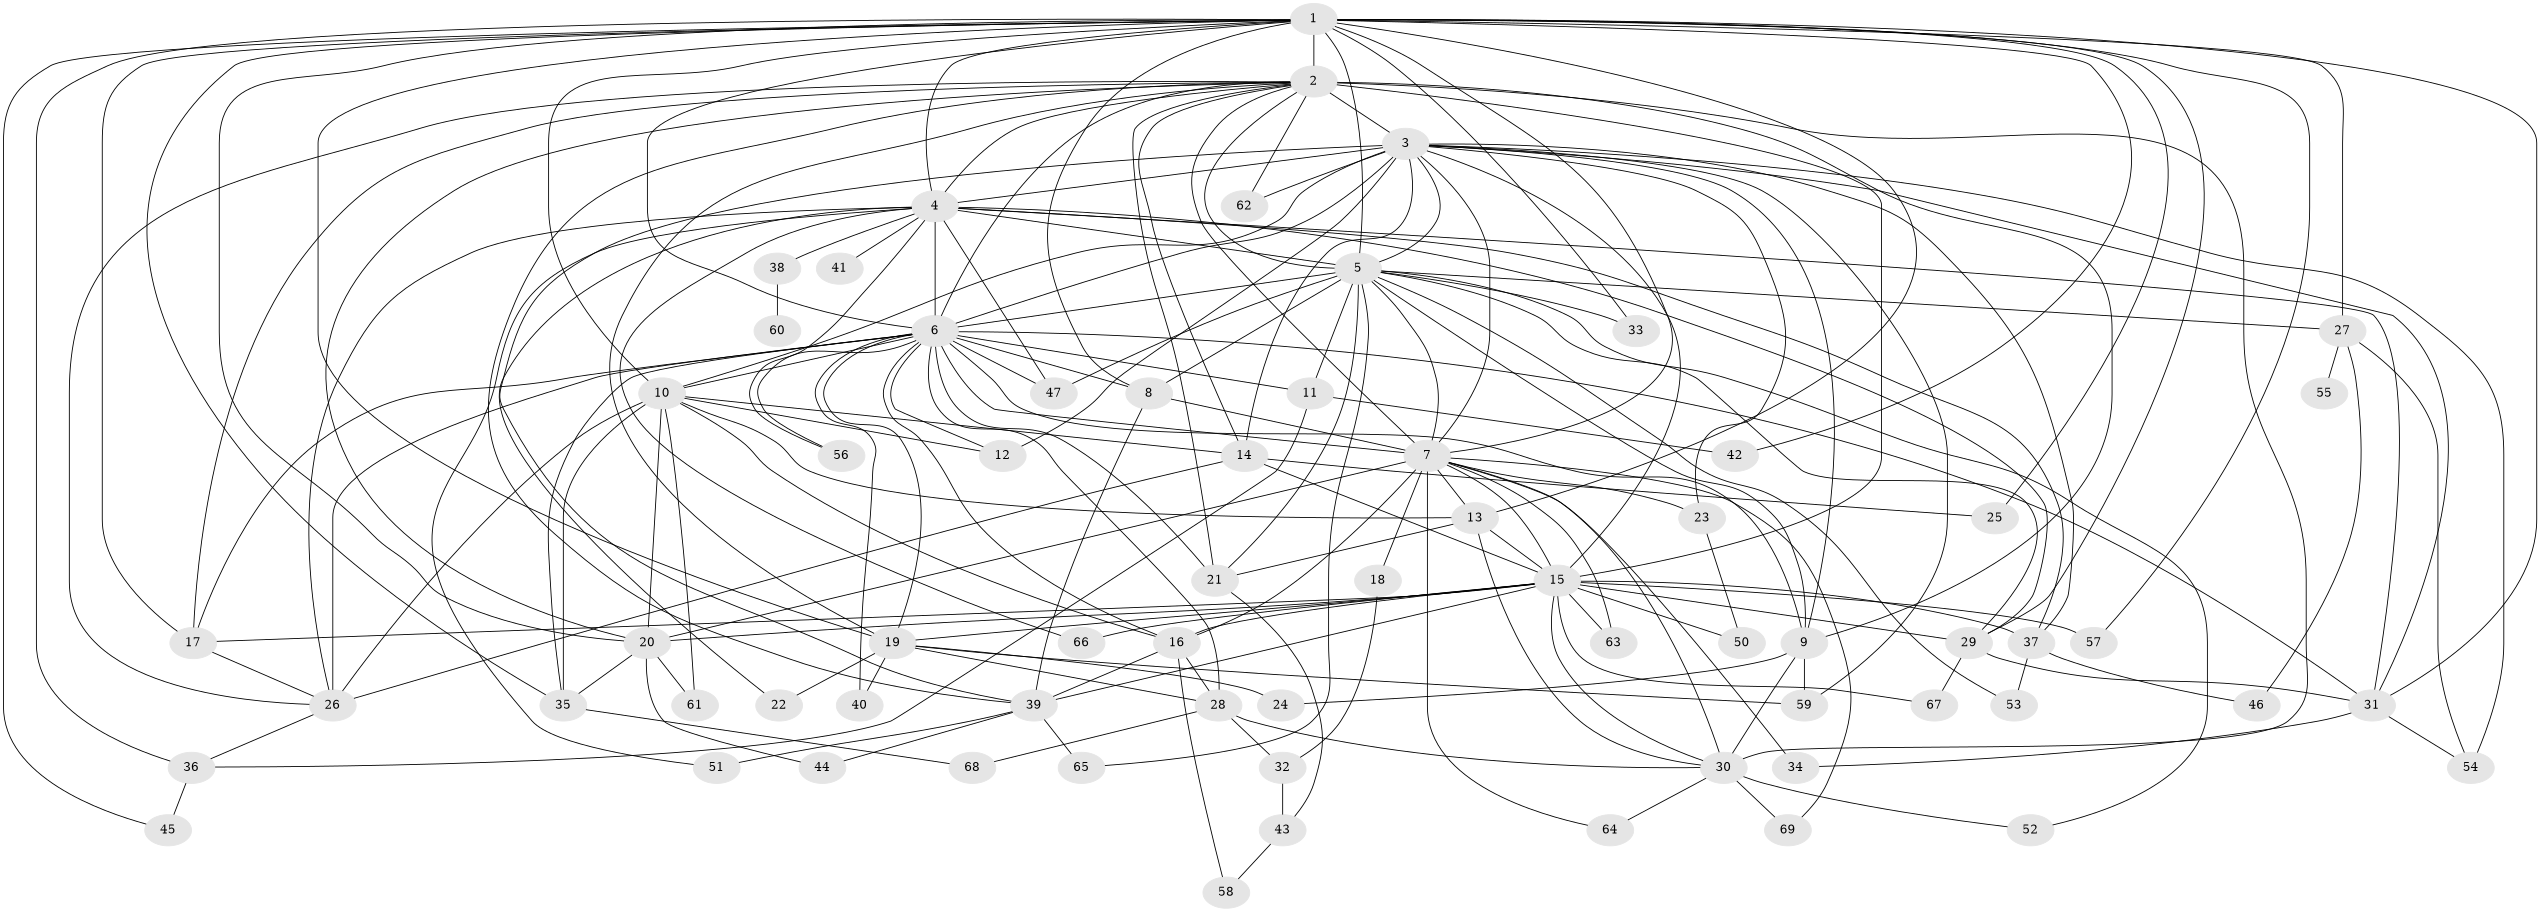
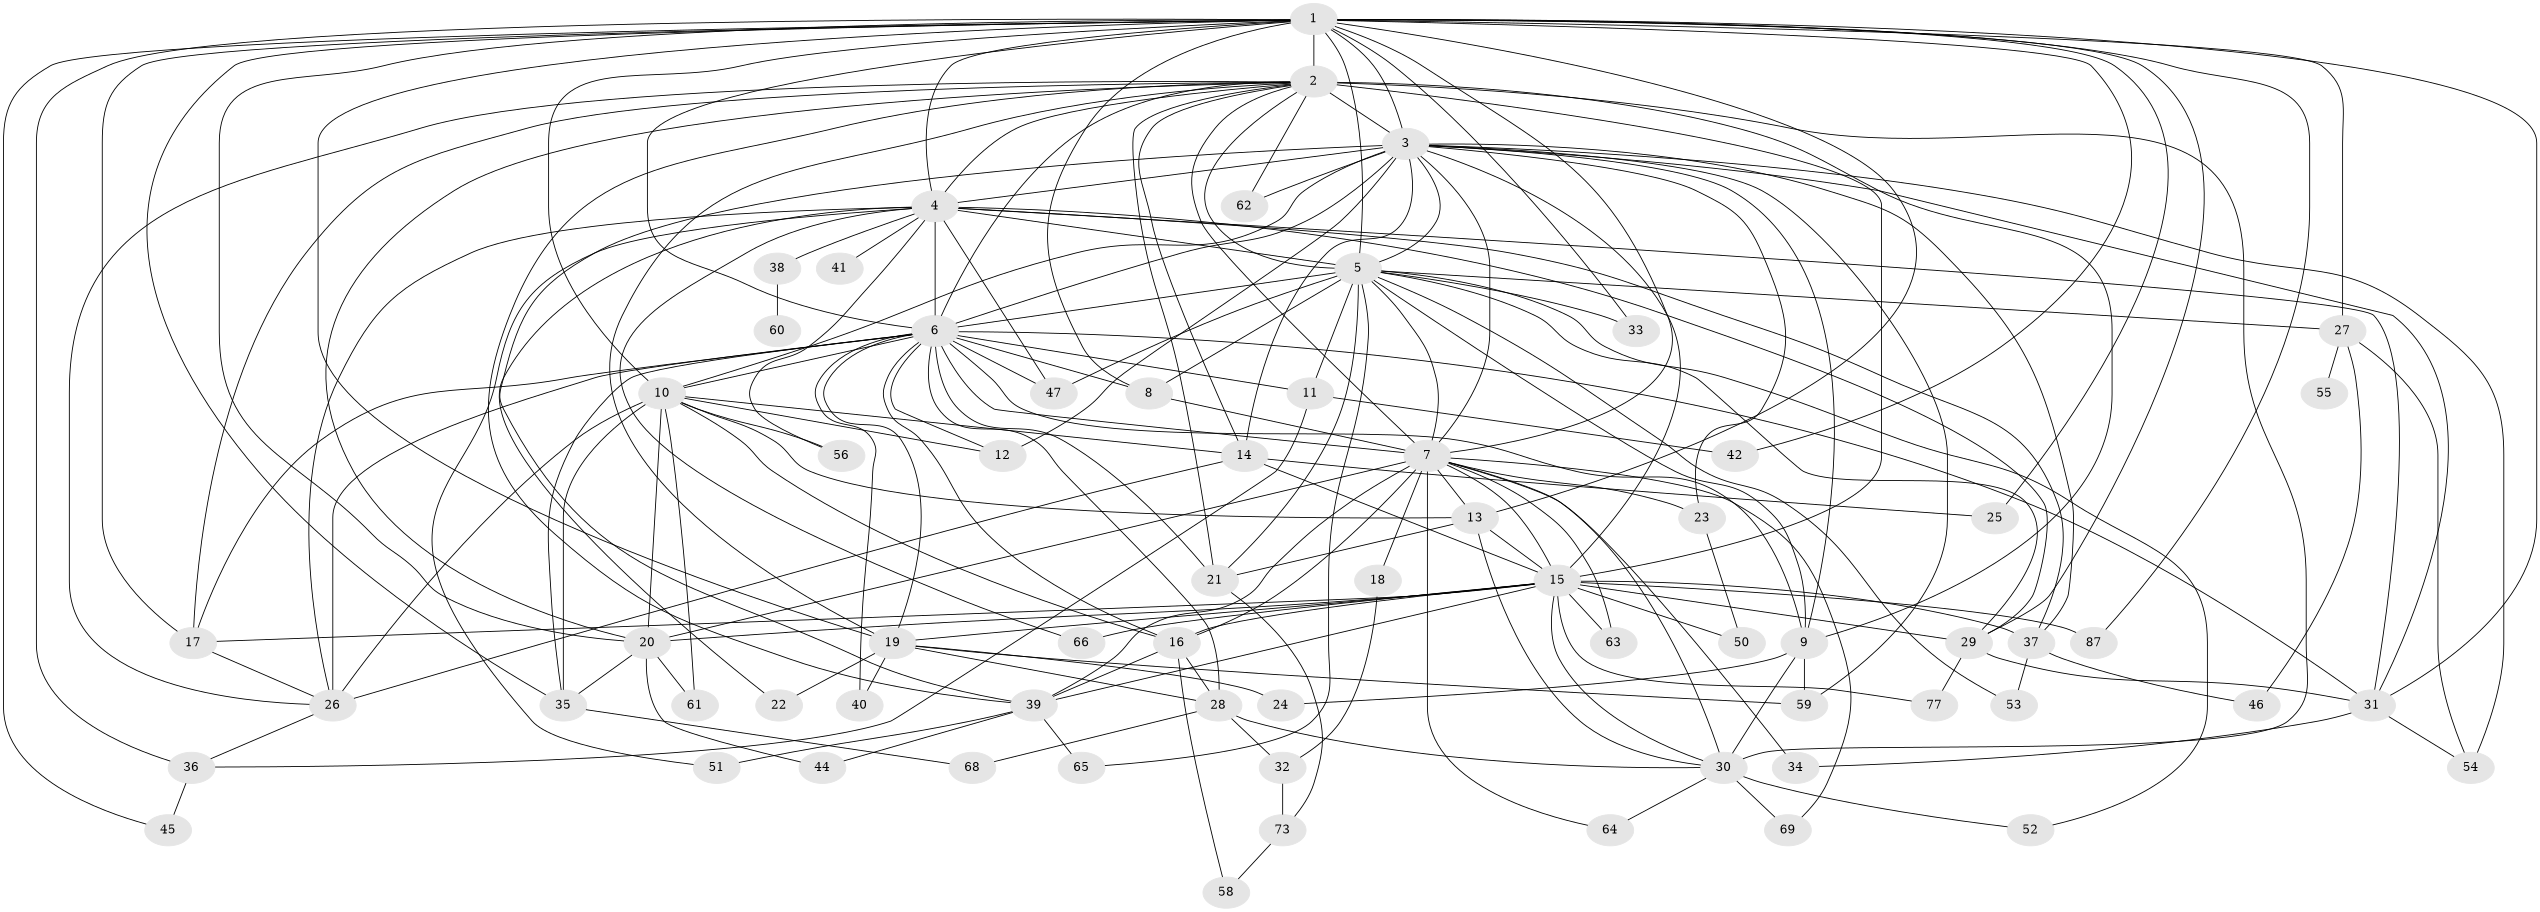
none -> (1377, 71)
(765, 376) -> (759, 426)
(1080, 546) -> (1250, 594)
(2094, 643) -> (2094, 643)
(1934, 705) -> (1934, 705)
(1283, 830) -> (1283, 830)
